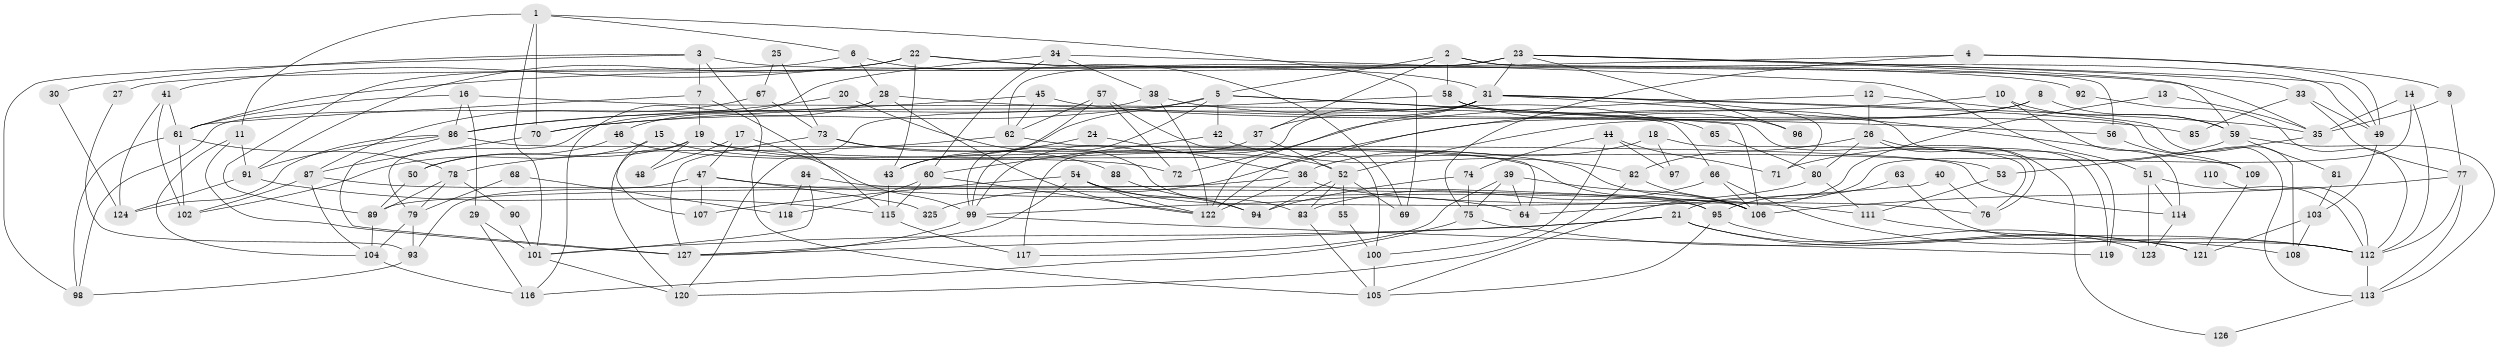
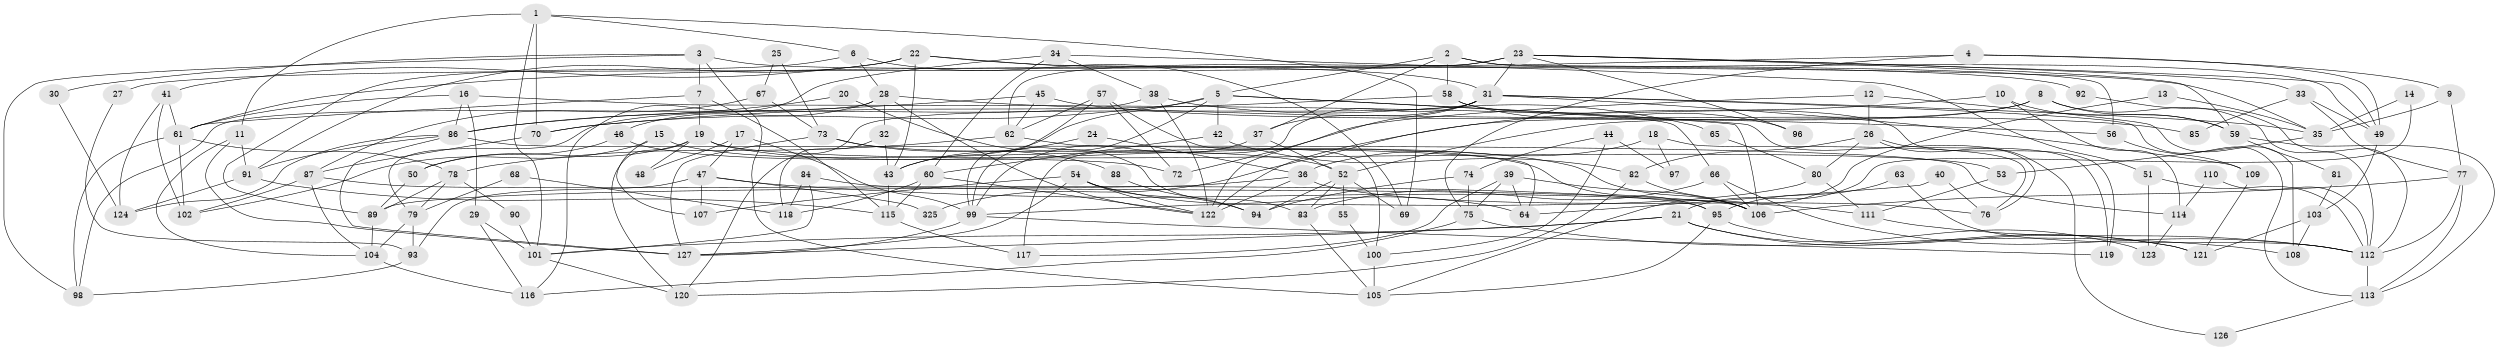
none -> (884, 135)
(1777, 175) -> none
(2428, 187) -> (2243, 120)
(2165, 197) -> (2194, 196)
